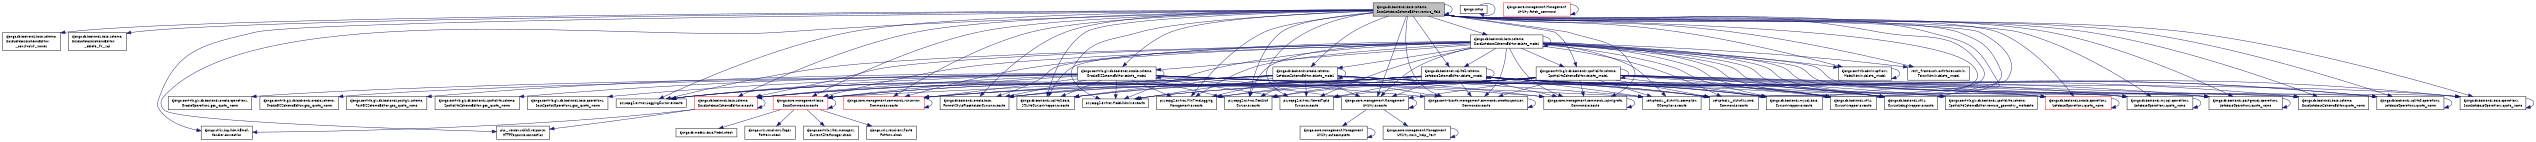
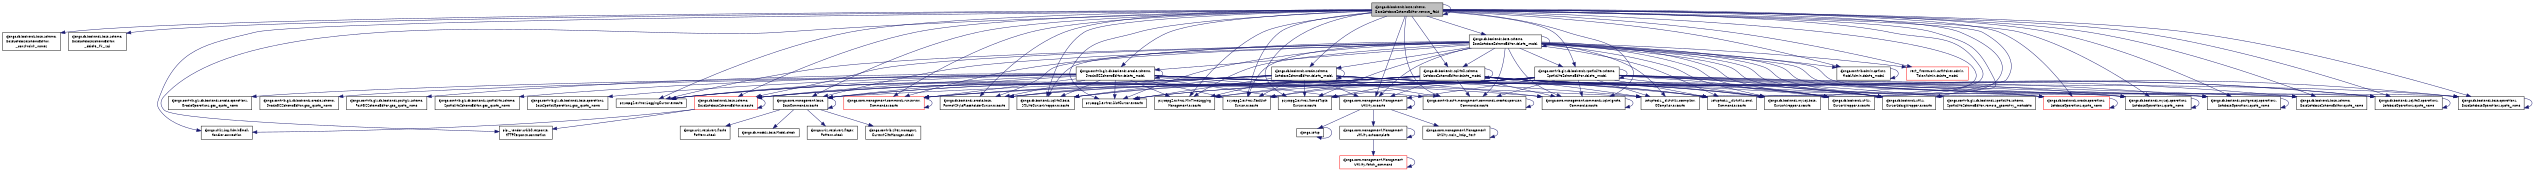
(1939, 74) -> (1937, 74)
(801, 103) -> (801, 103)
(1115, 103) -> (1115, 103)
none -> (1341, 118)
none -> (1373, 145)
